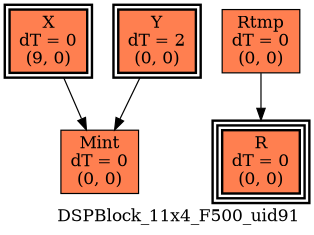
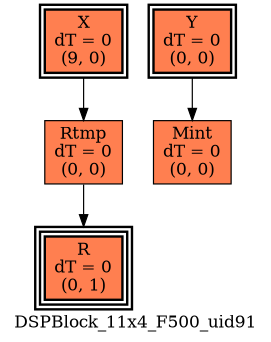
(157, 41) -> (192, 41)
(73, 98) -> (84, 93)
(261, 162) -> (84, 268)
